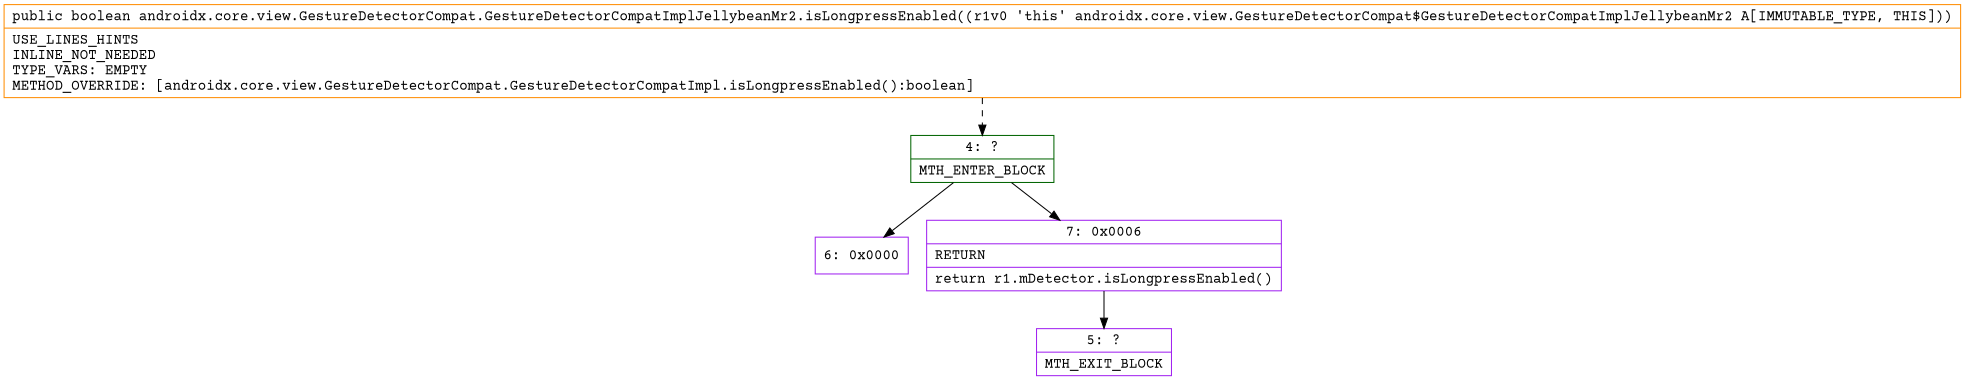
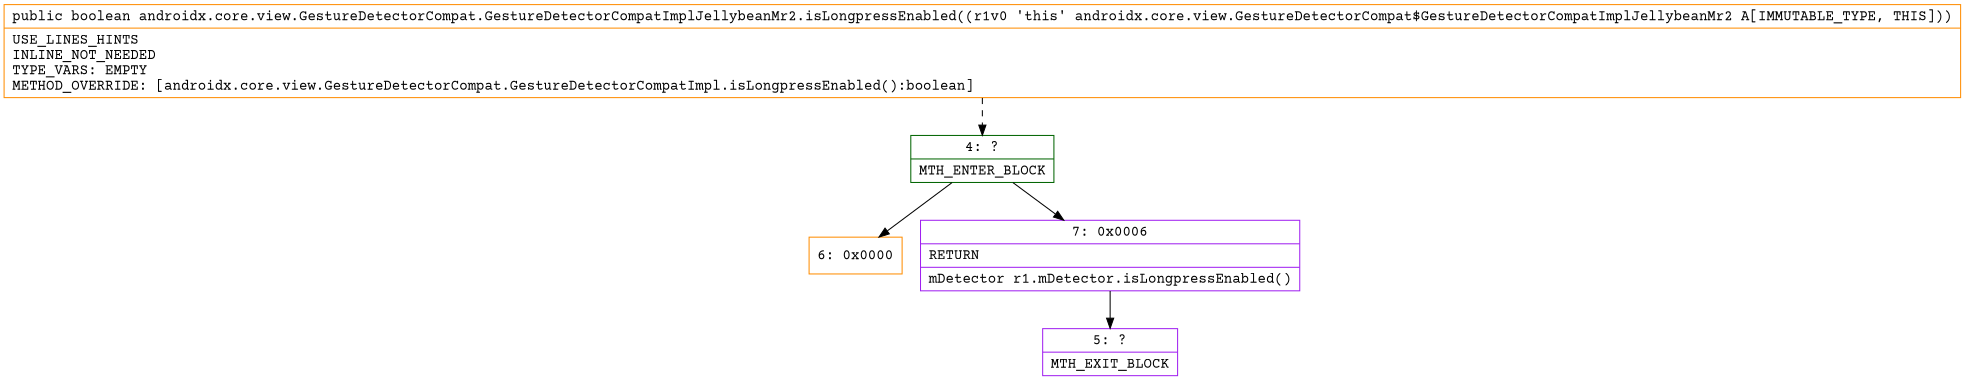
(862, 256) -> (856, 256)
(1104, 279) -> (1110, 279)
